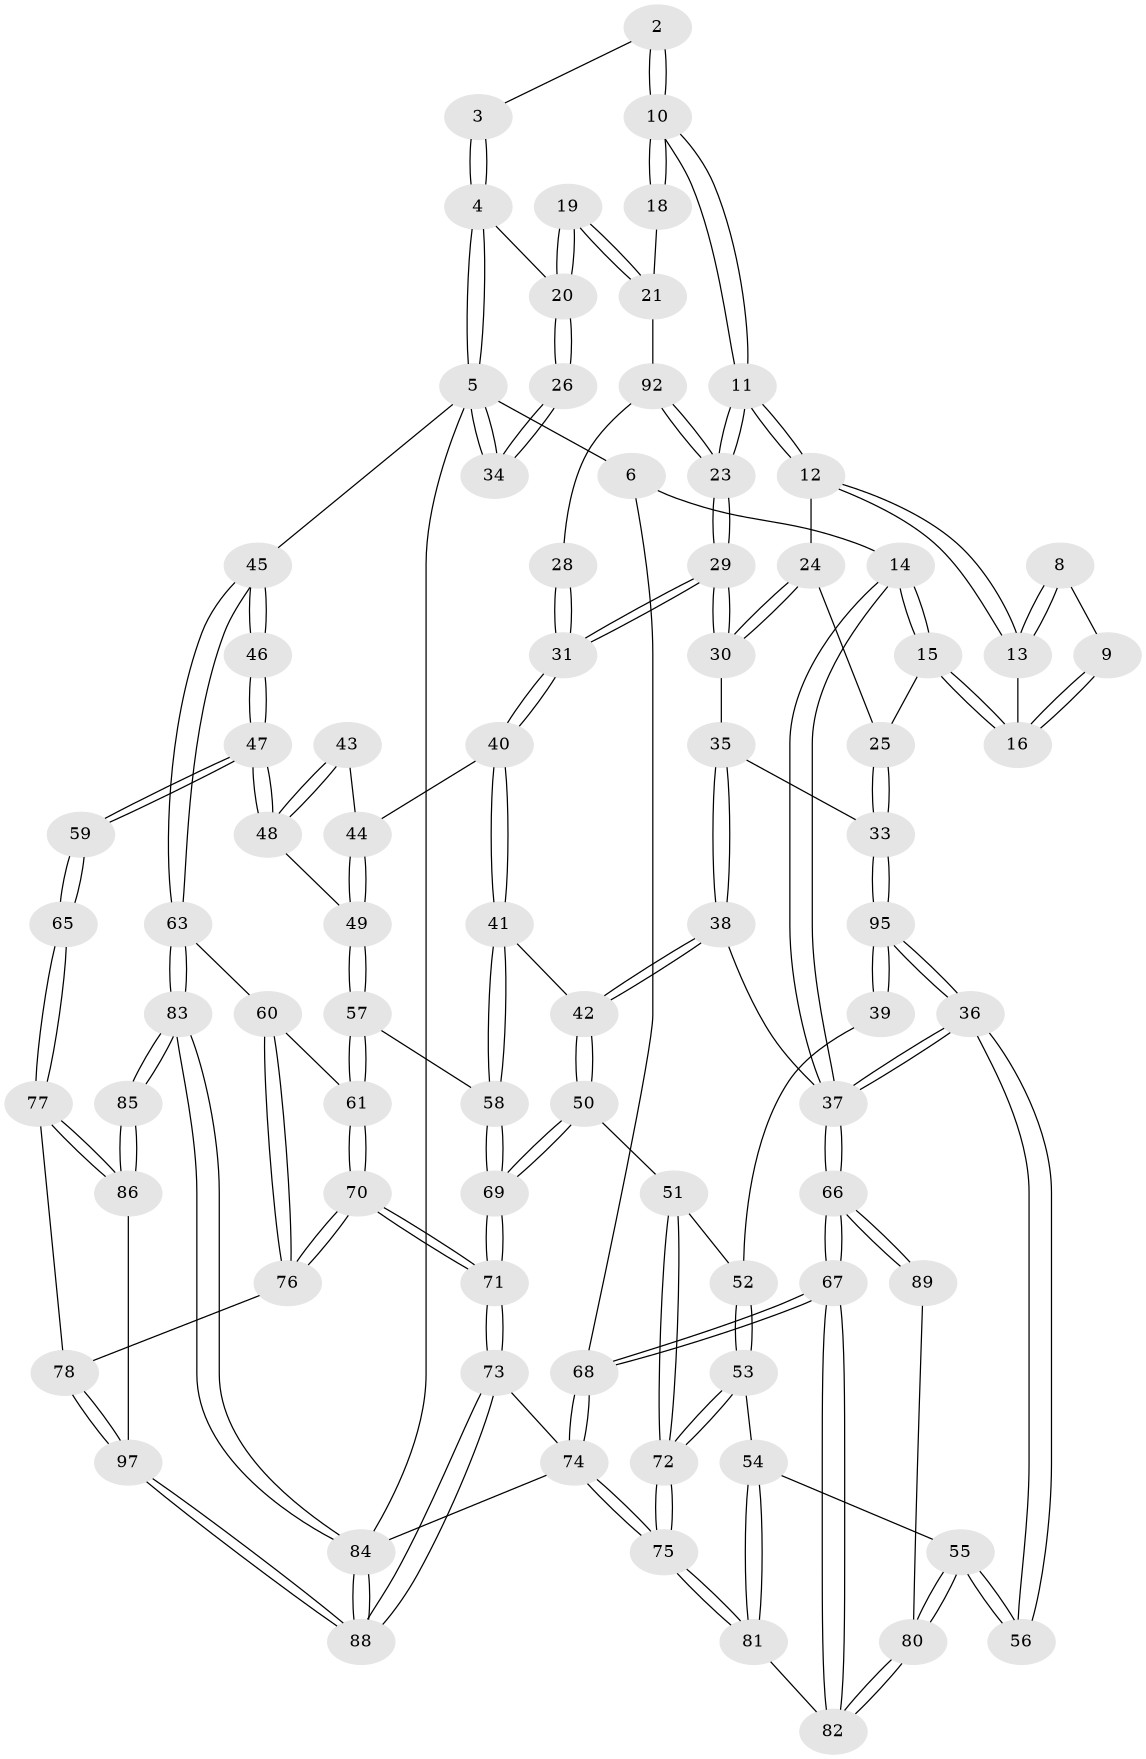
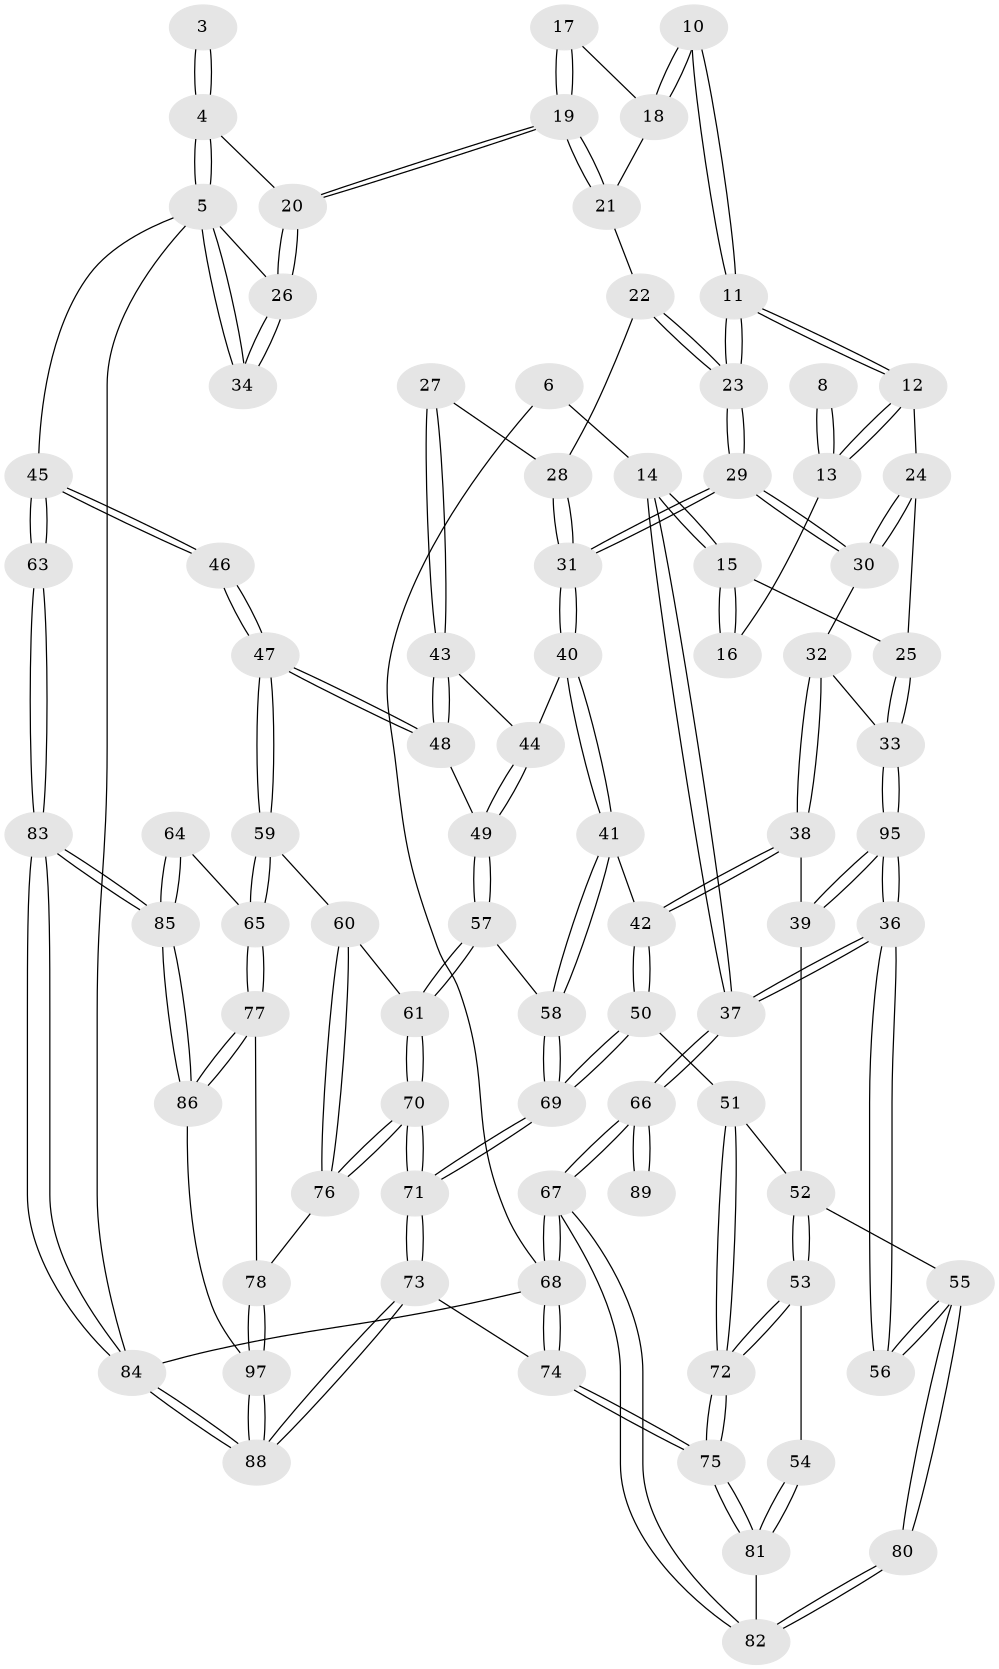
none -> (564, 27)
(658, 27) -> none
none -> (431, 386)
(653, 386) -> (640, 297)
(552, 431) -> (243, 252)
(1108, 655) -> none
(721, 745) -> (817, 655)
none -> (176, 835)
(223, 969) -> (305, 880)
(763, 1021) -> (801, 880)
(918, 1463) -> none
(468, 1507) -> (341, 1326)
(857, 1507) -> (881, 1238)
